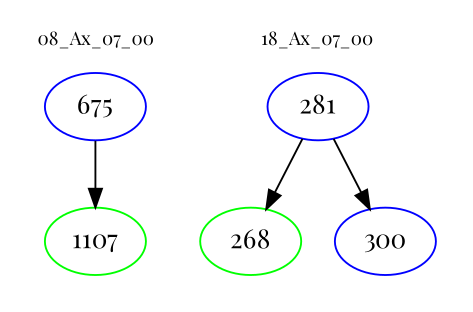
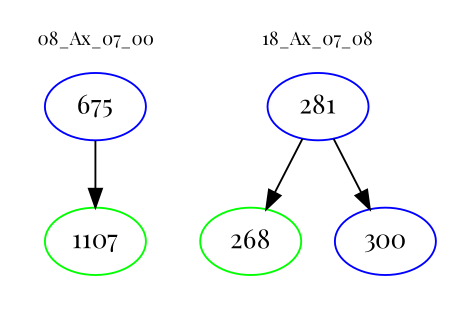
(318, 40) -> (318, 40)
